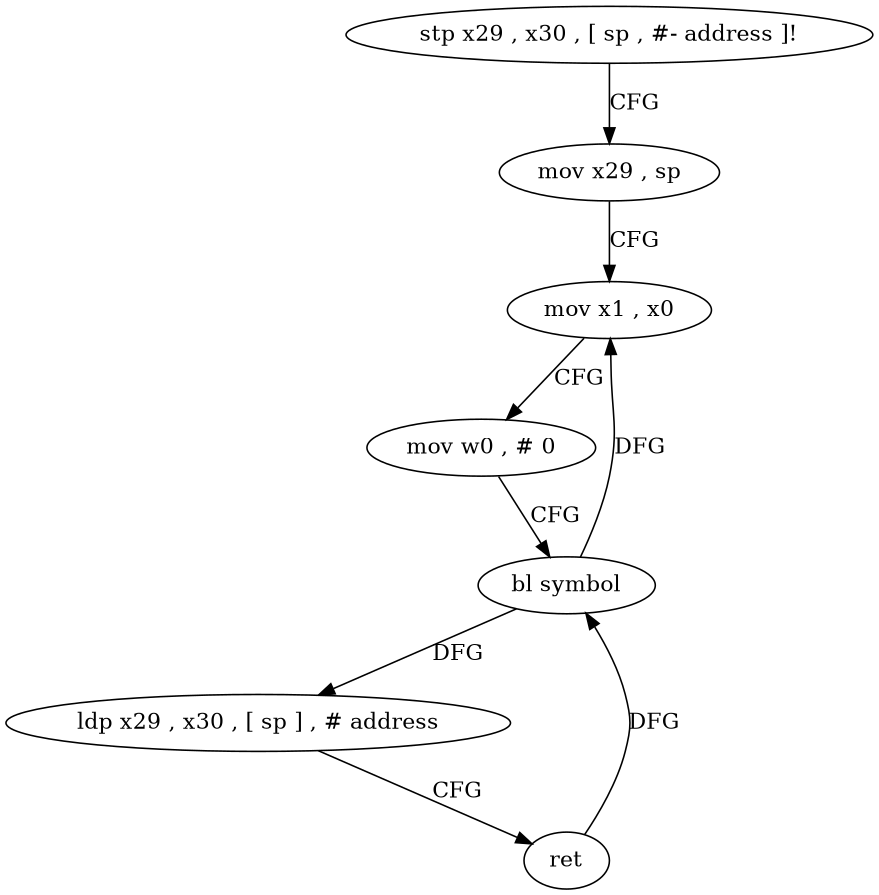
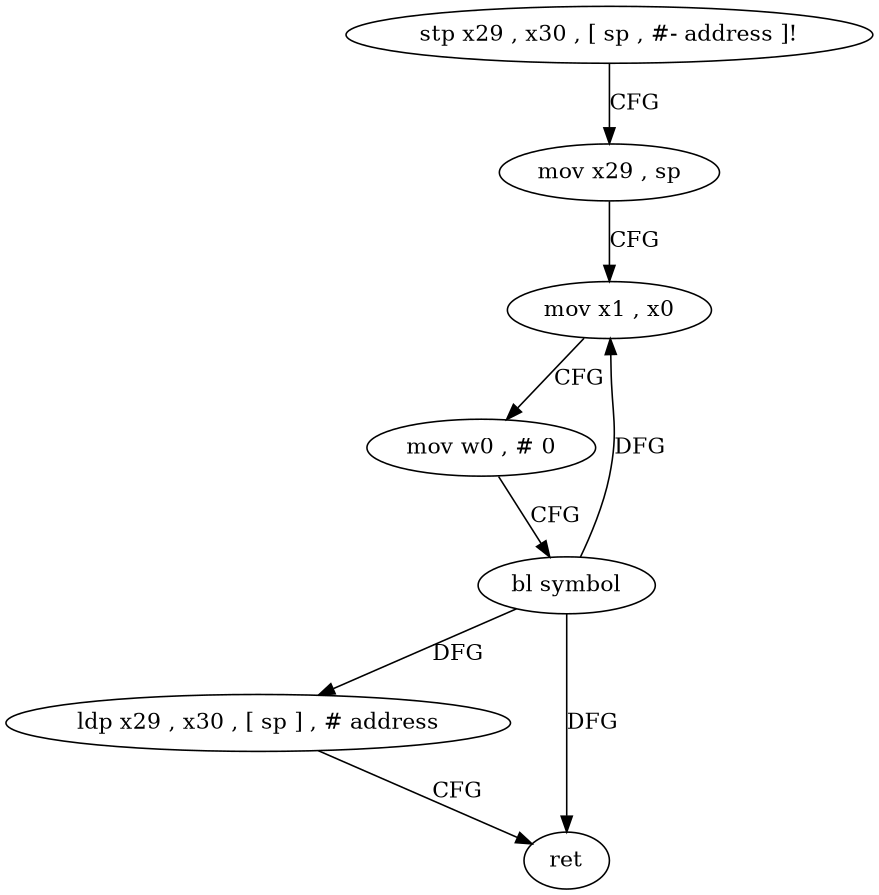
(629, 732) -> (567, 715)
